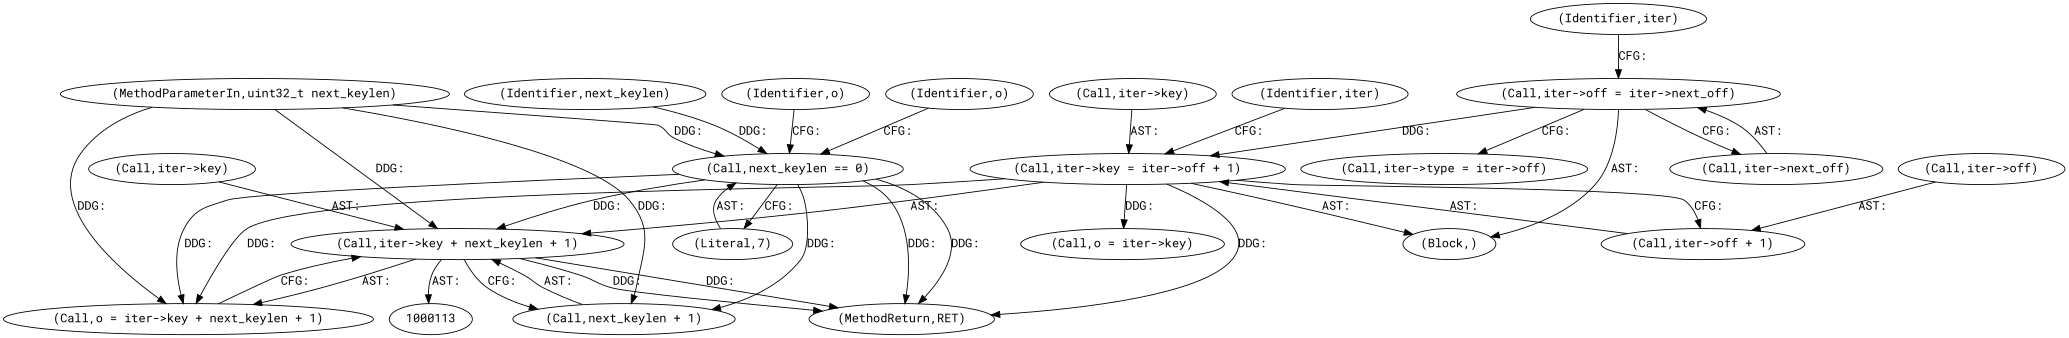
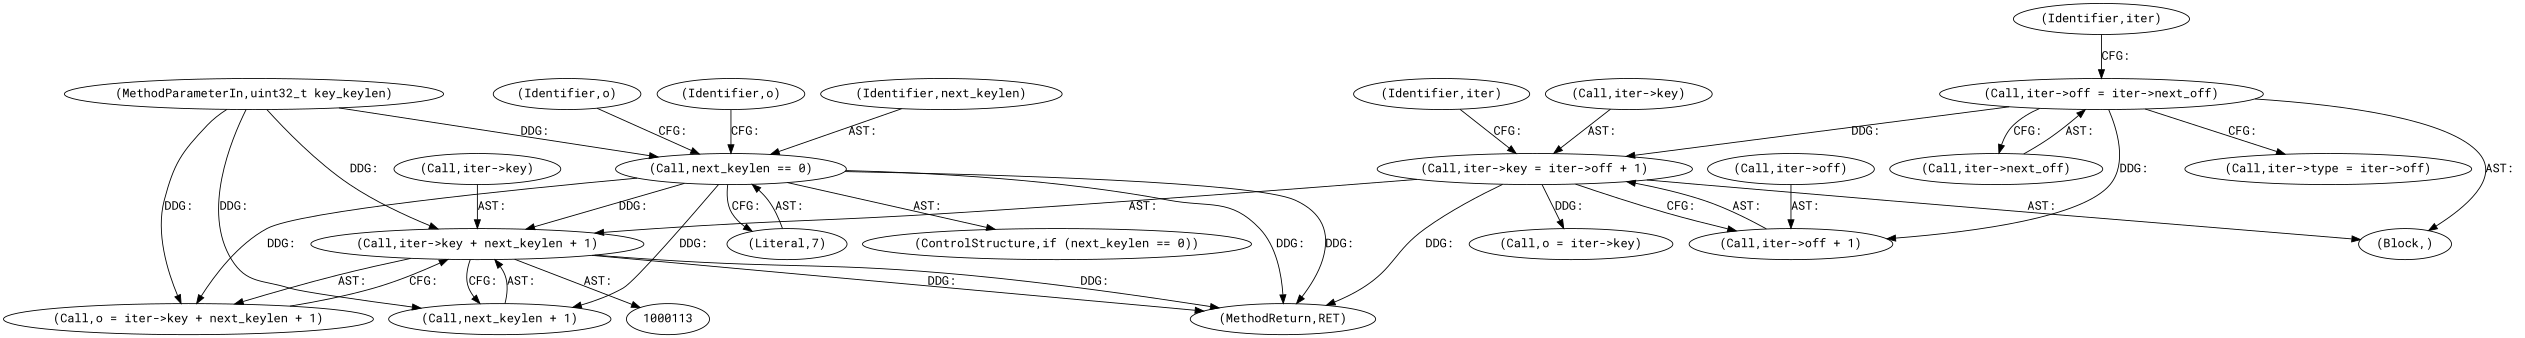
(255, 94) -> (254, 94)
(757, 132) -> (866, 132)
(584, 193) -> none
none -> (2030, 219)
none -> (1057, 244)
